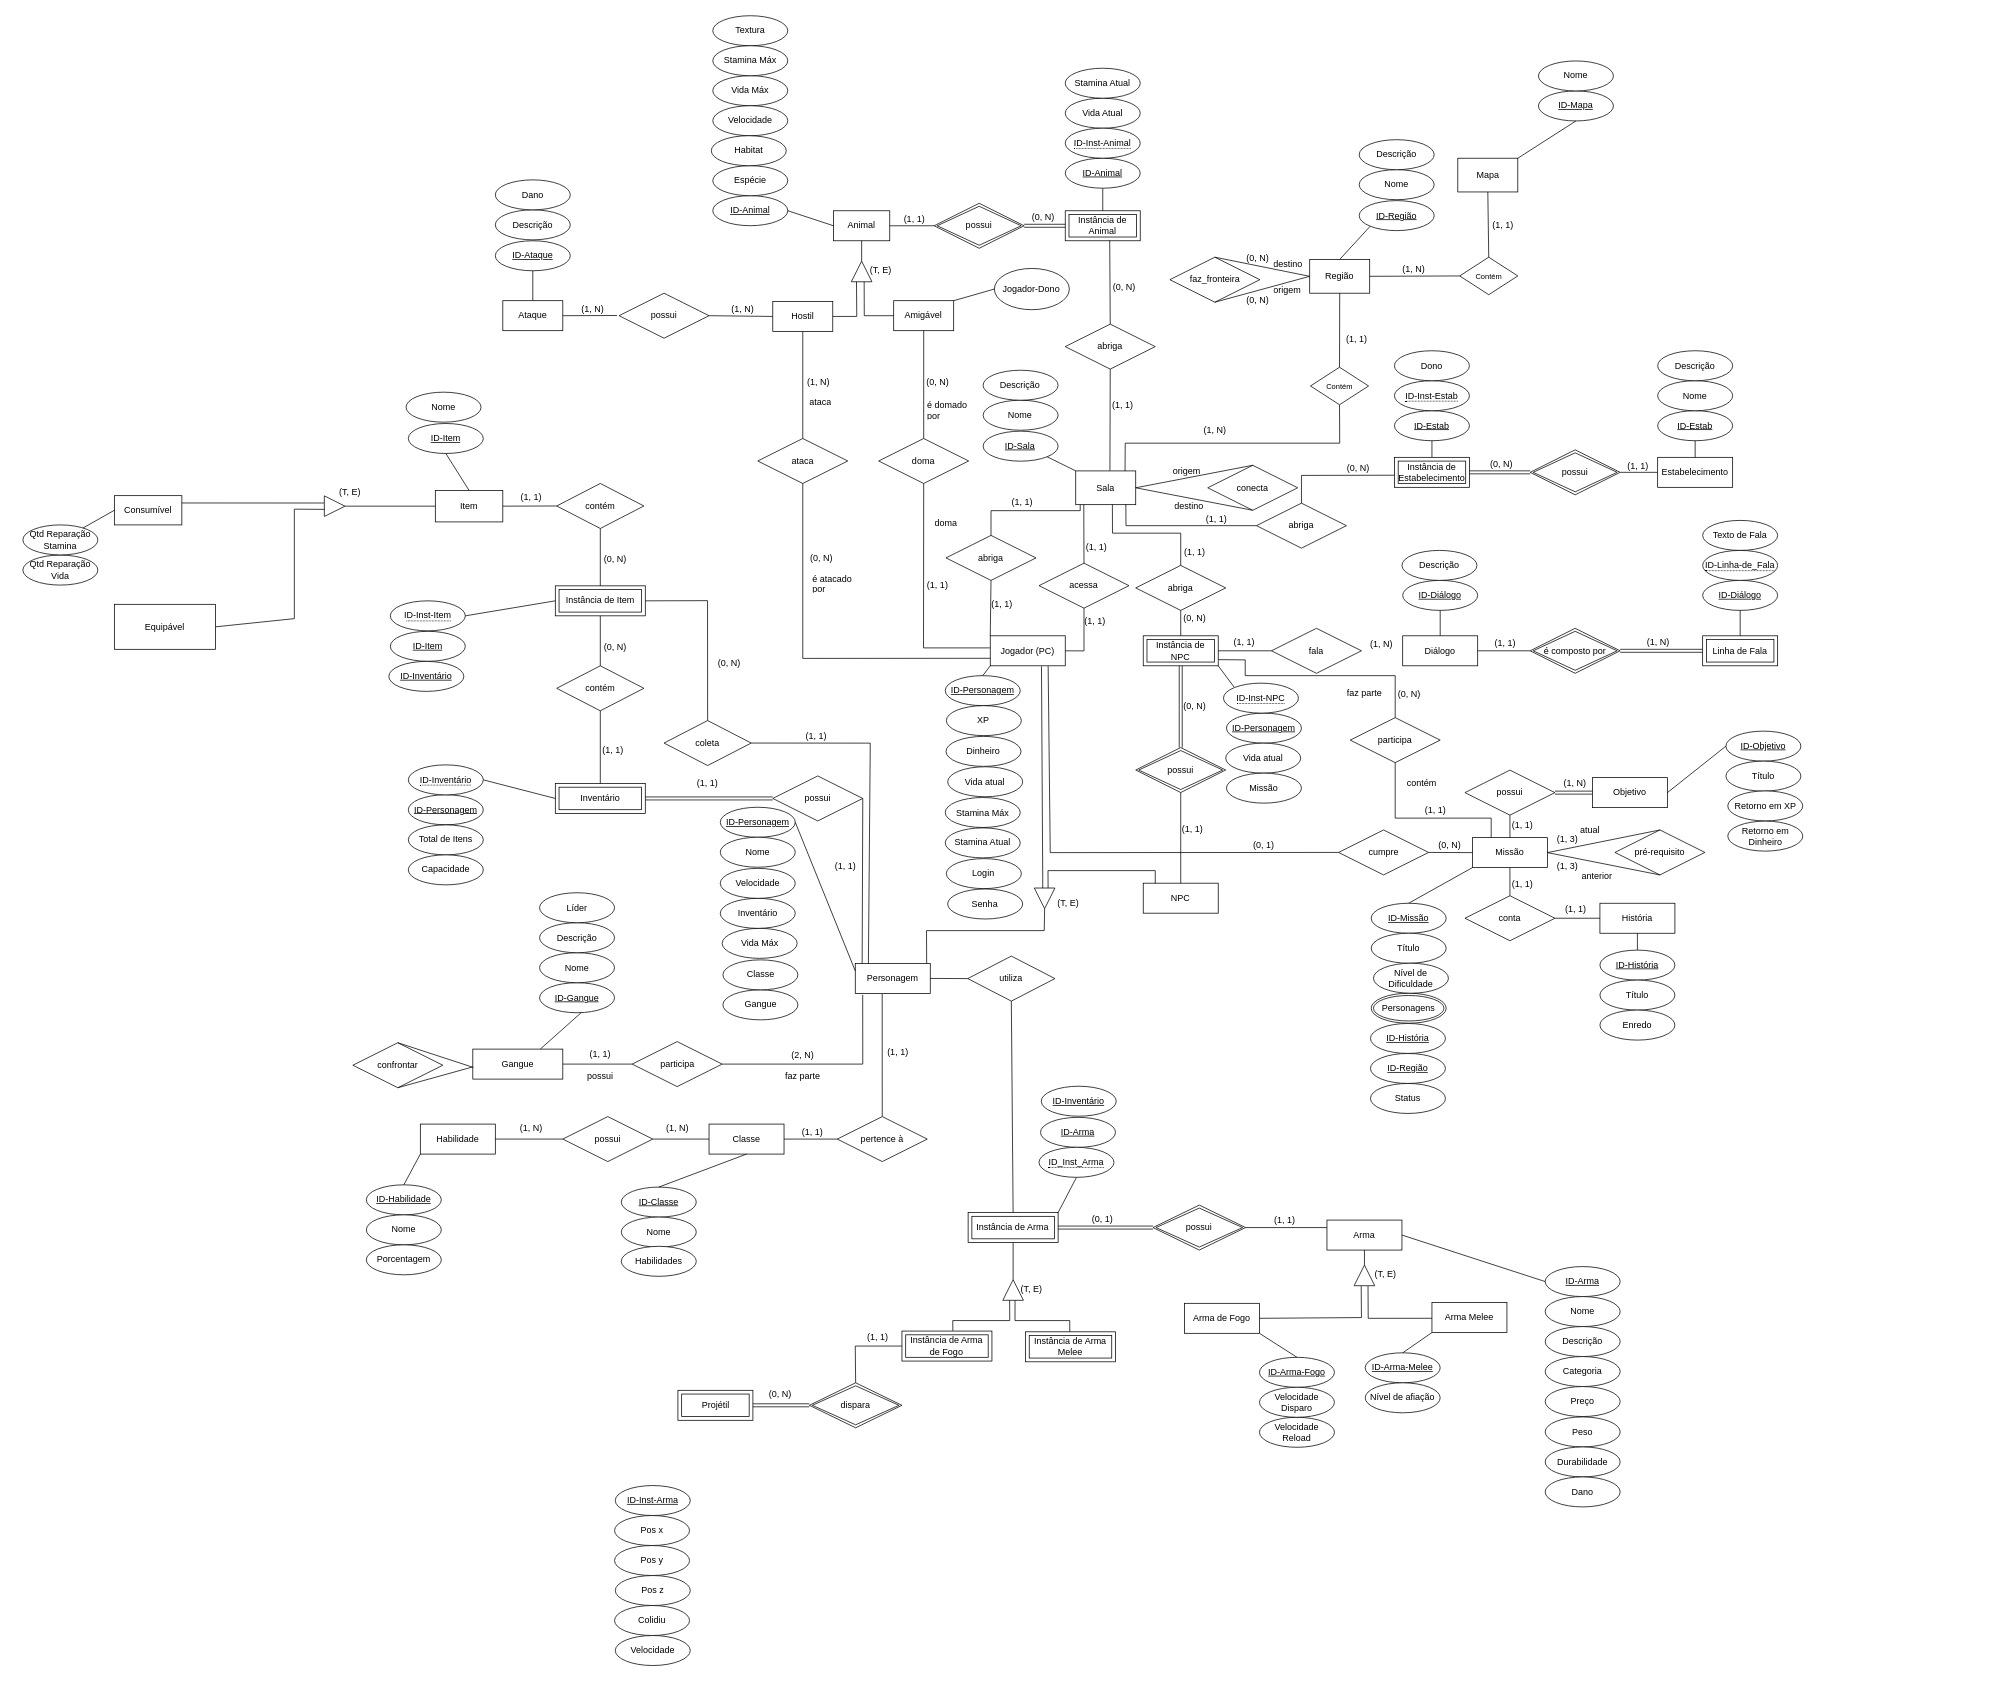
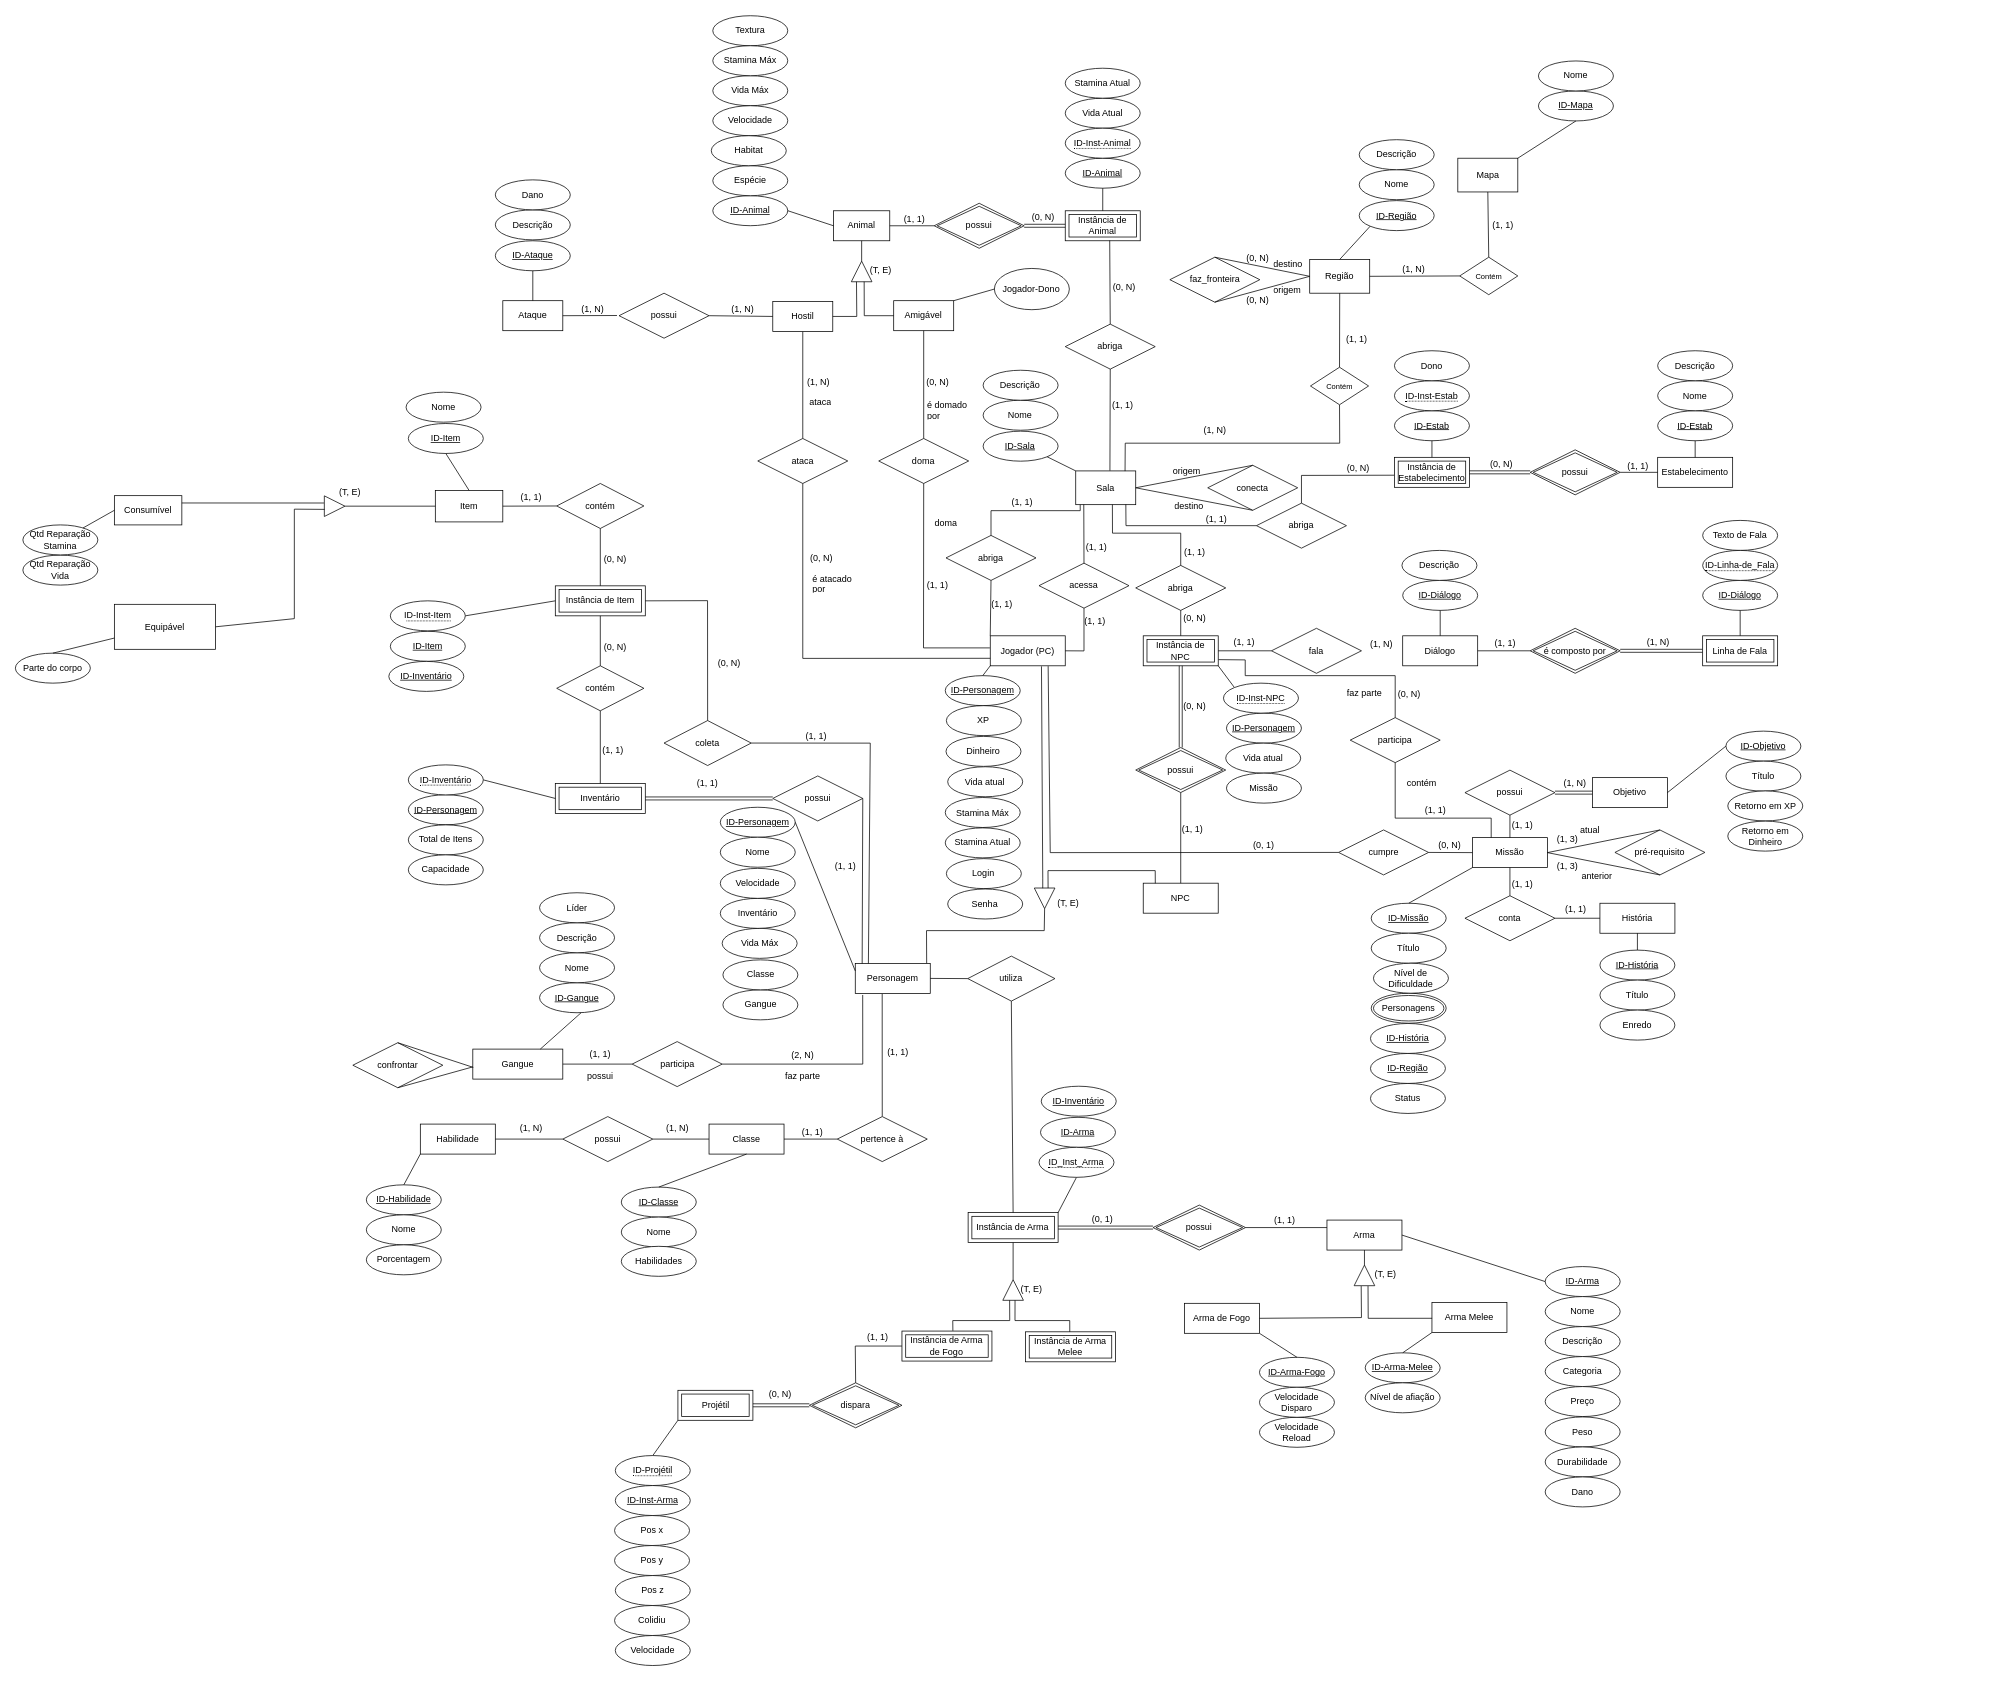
none -> (83, 645)
none -> (53, 668)
none -> (666, 1437)
none -> (653, 1470)
